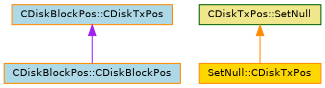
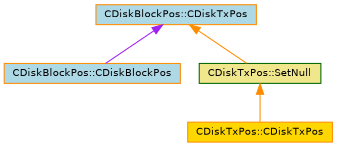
none -> (223, 47)
(260, 73) -> (260, 132)
